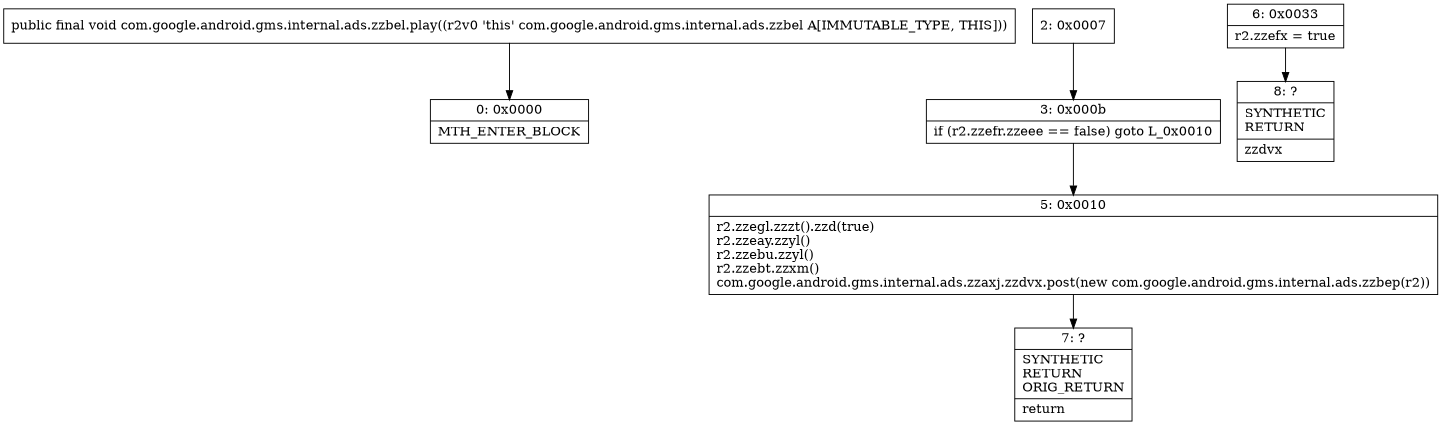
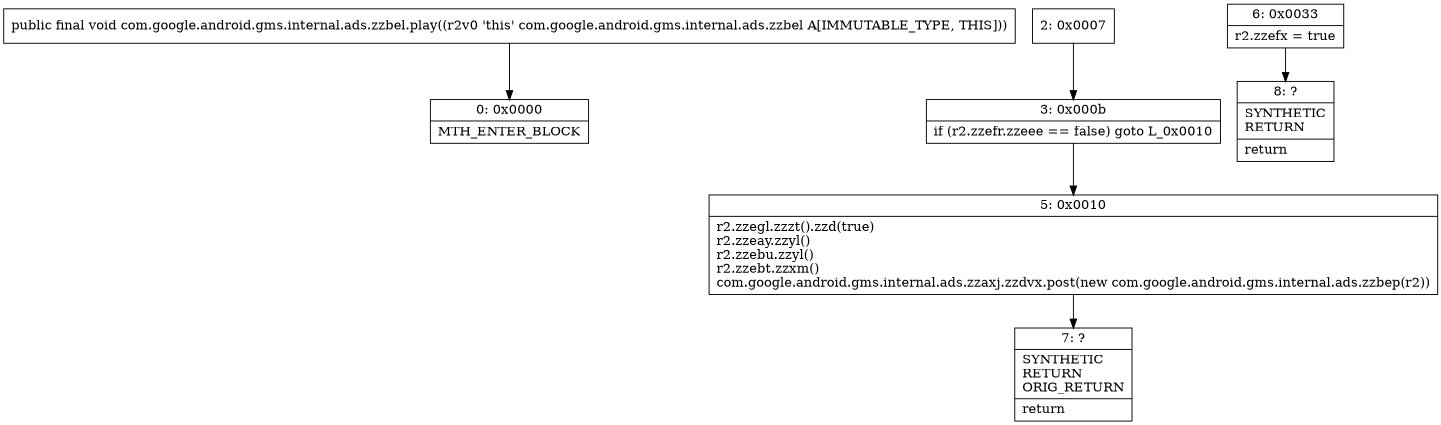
(1264, 150) -> (1266, 150)
